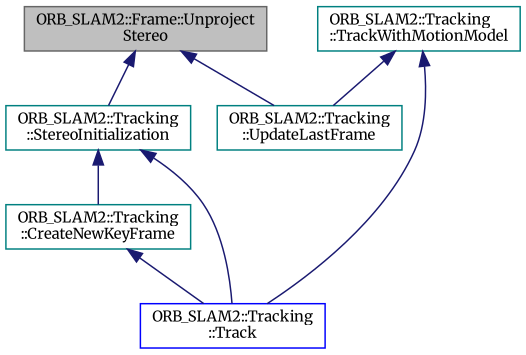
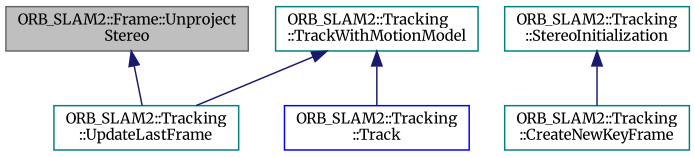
(119, 85) -> none
(212, 220) -> none
(172, 281) -> none
